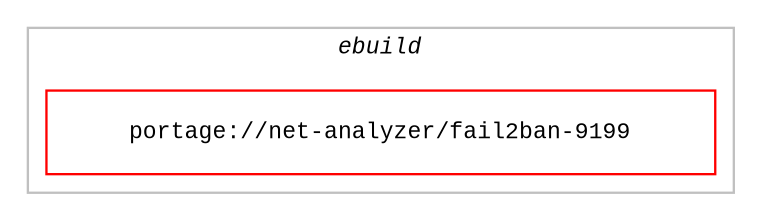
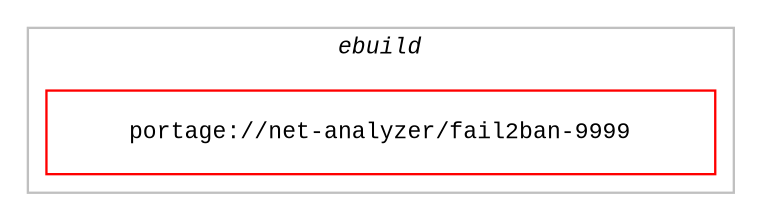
(381, 132) -> (381, 132)
